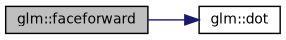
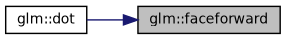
(166, 20) -> (105, 20)
